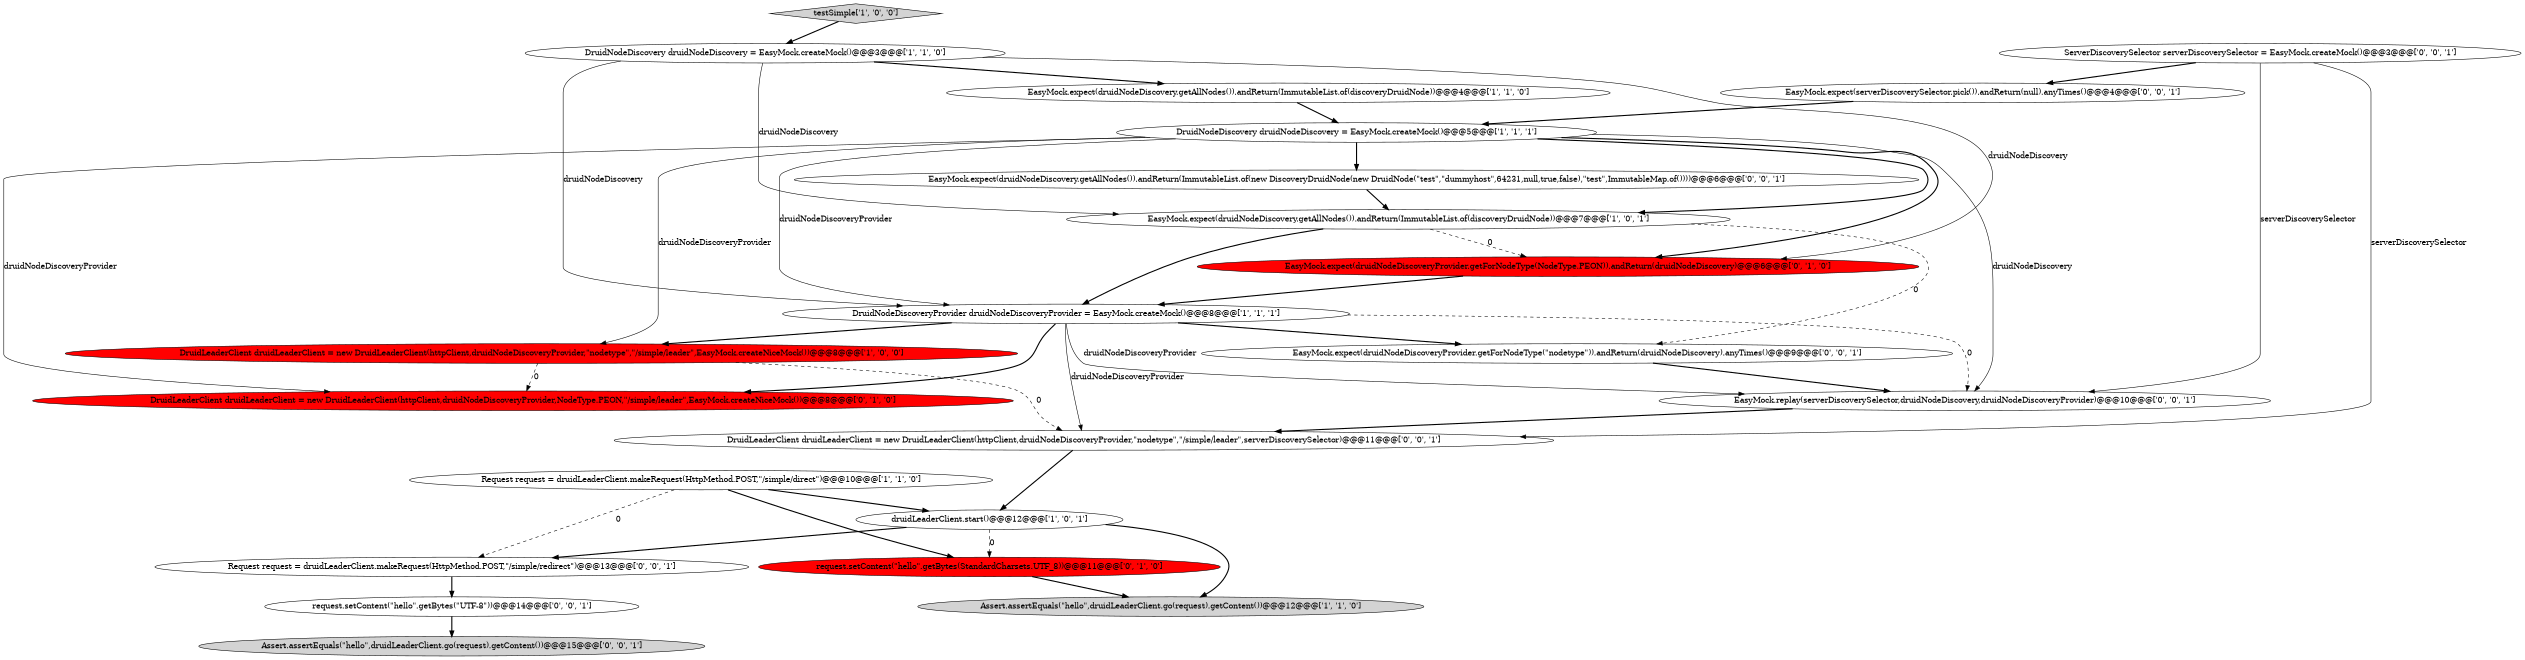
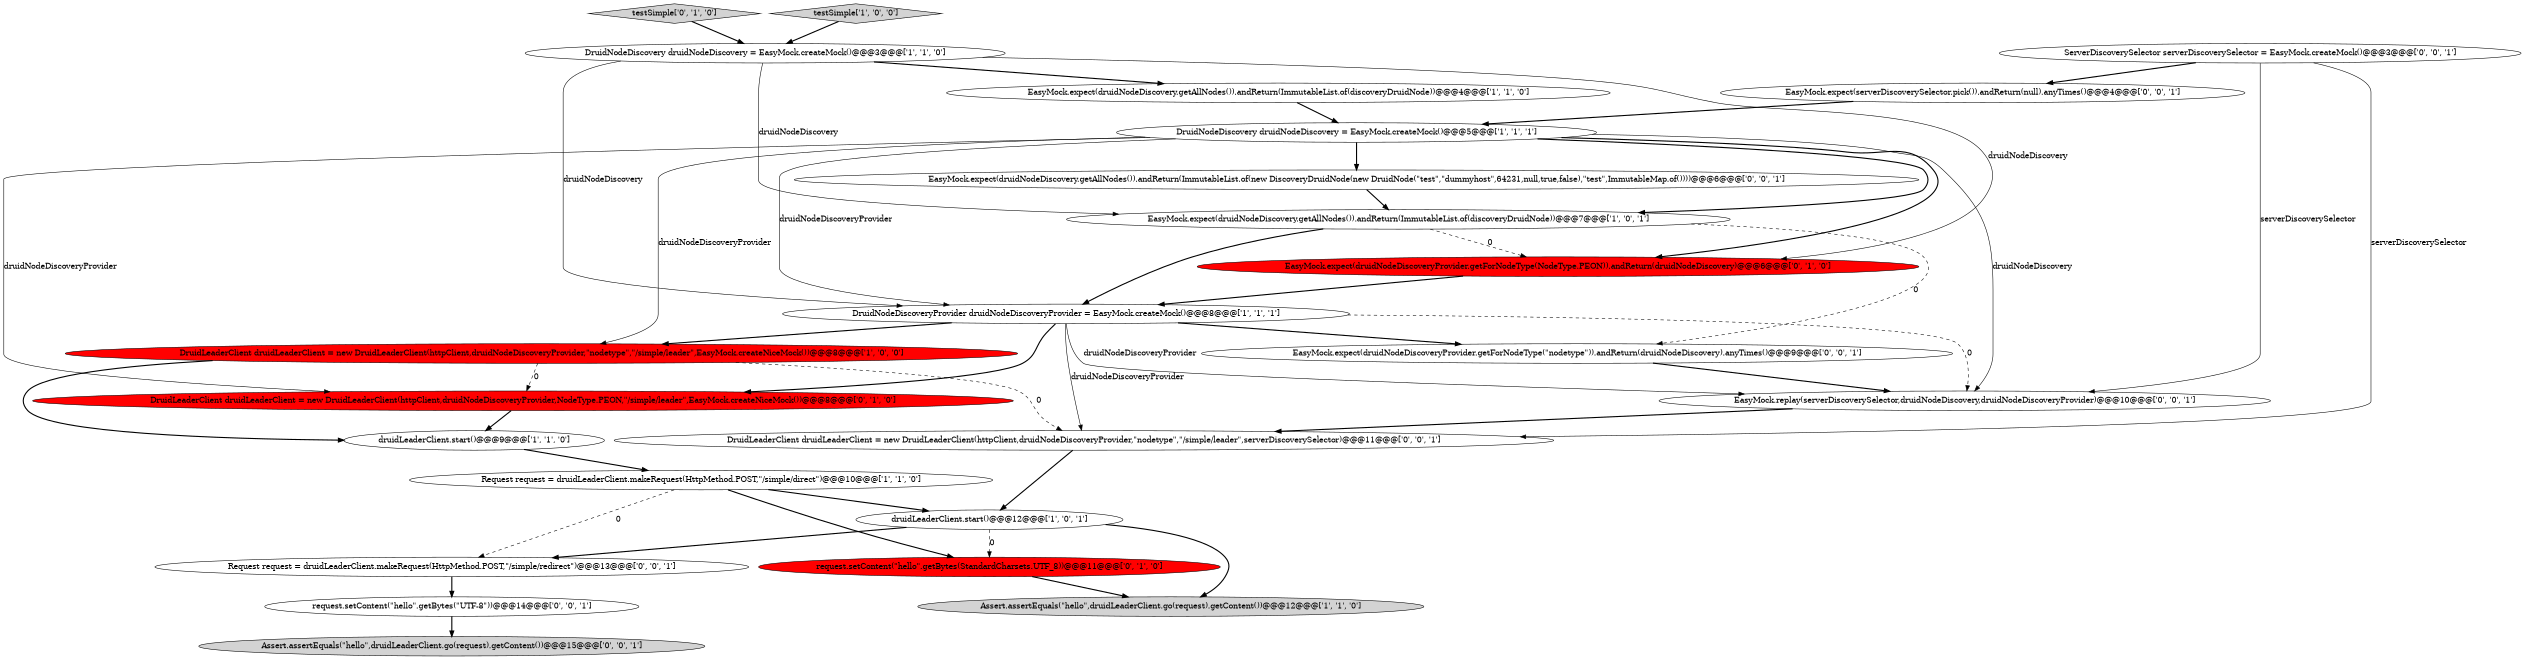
none -> (674, 14)
none -> (474, 440)
